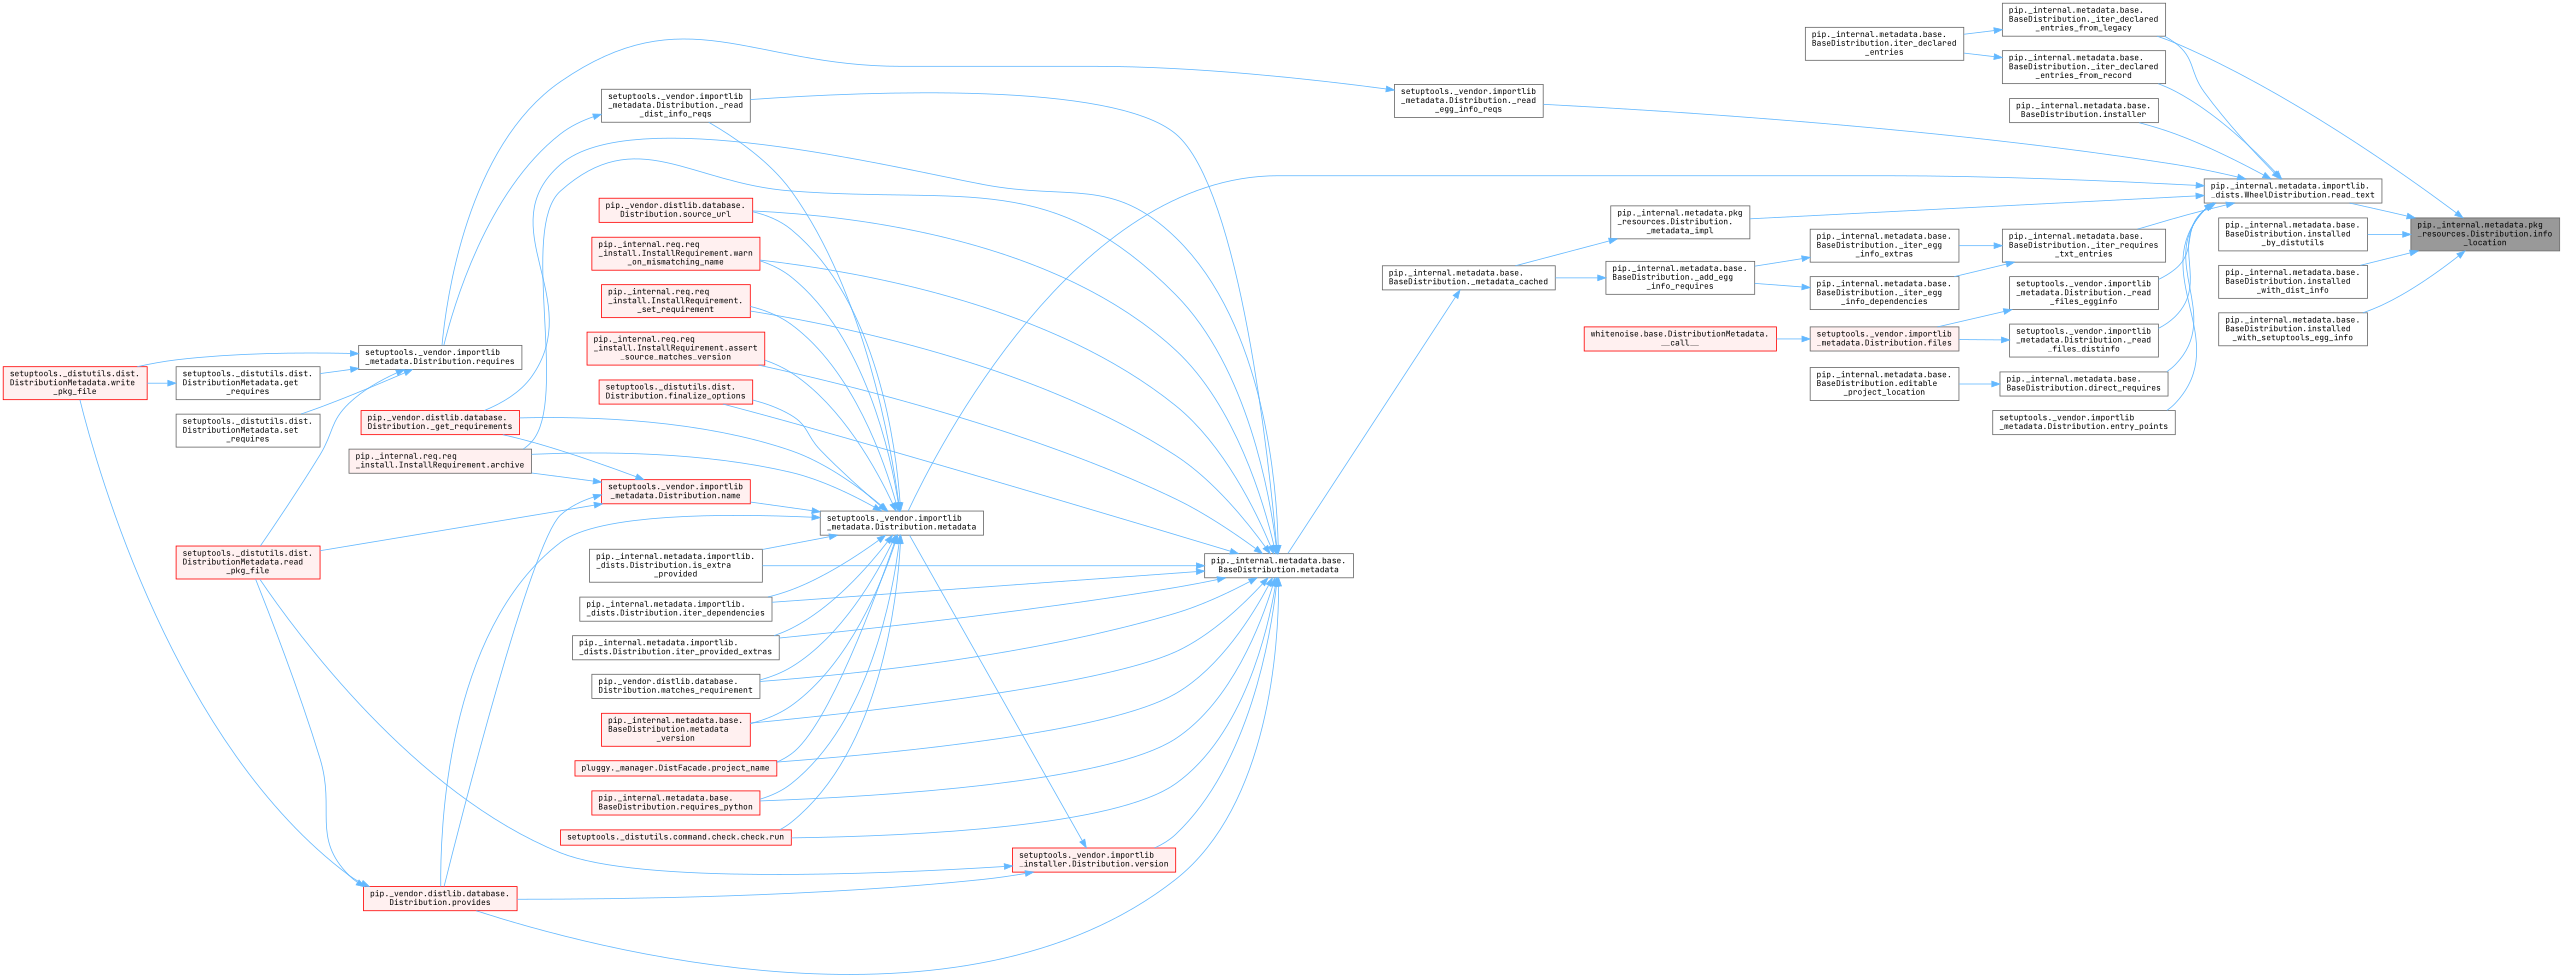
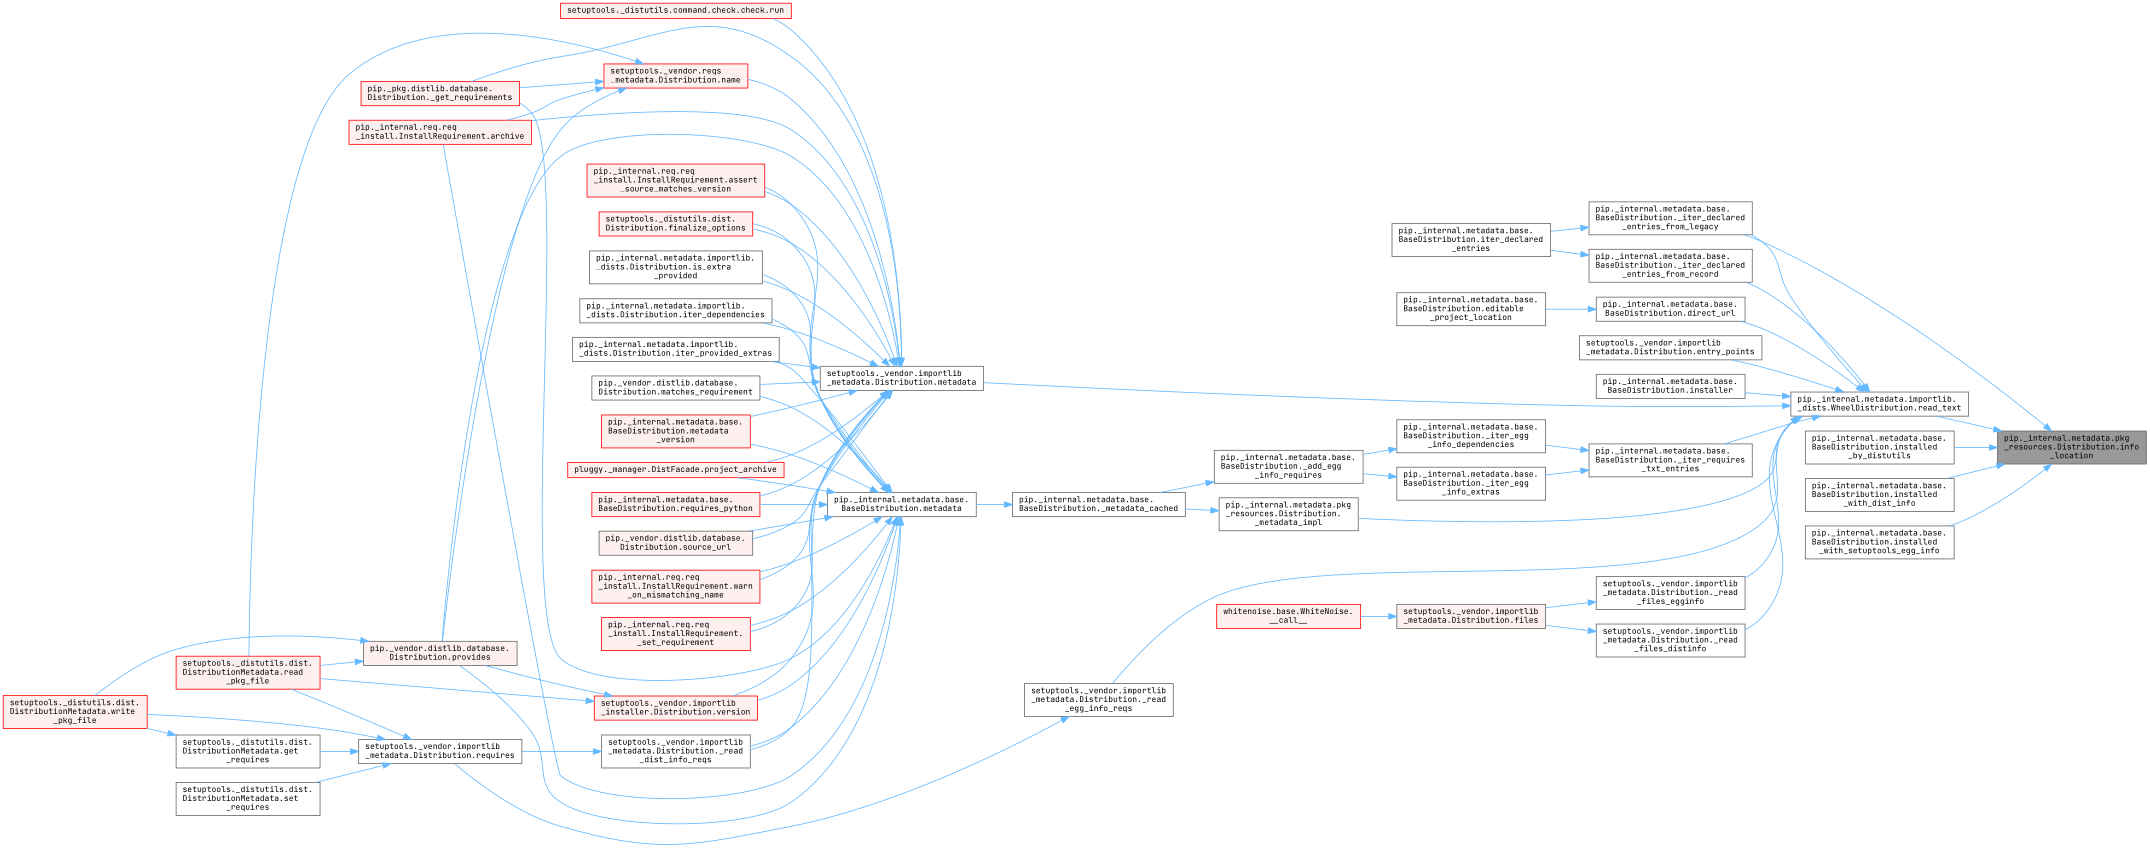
(676, 210) -> (676, 543)
(1680, 339) -> (1289, 616)
(2084, 384) -> (1671, 309)
(440, 423) -> (440, 94)
(440, 461) -> (440, 132)
(676, 492) -> (676, 76)
(996, 688) -> (806, 634)
(676, 768) -> (676, 470)
(1099, 812) -> none
(440, 899) -> (440, 653)
